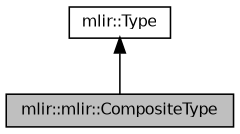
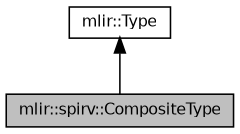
(120, 111) -> (120, 111)
